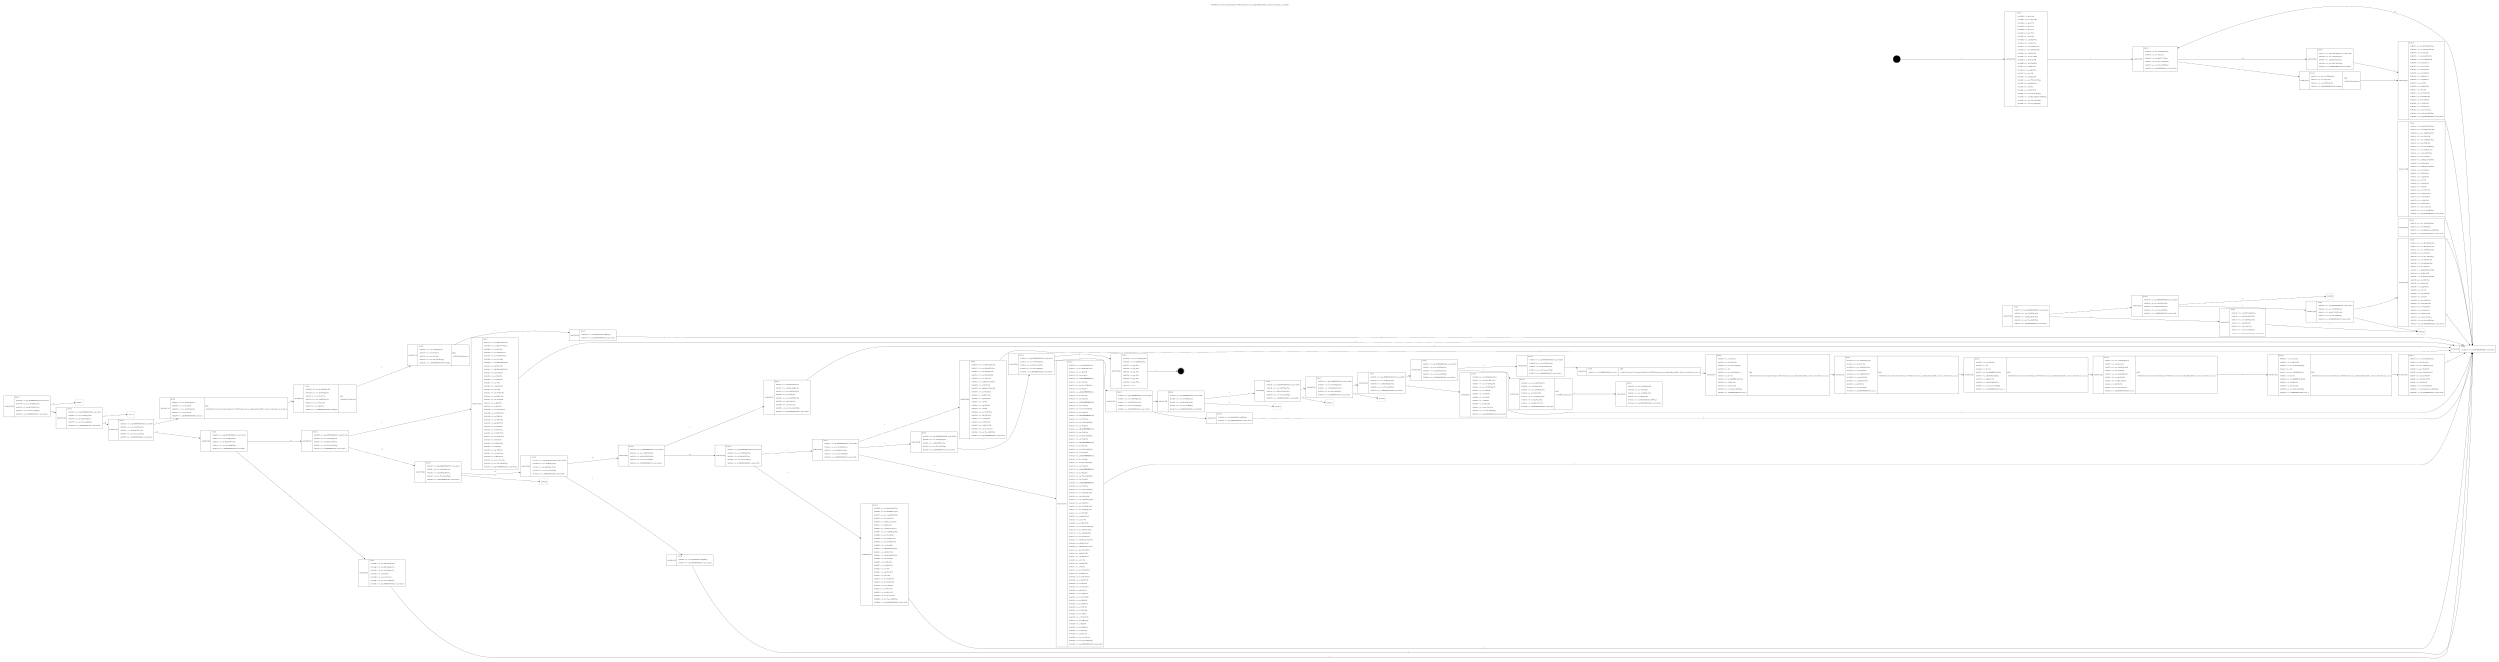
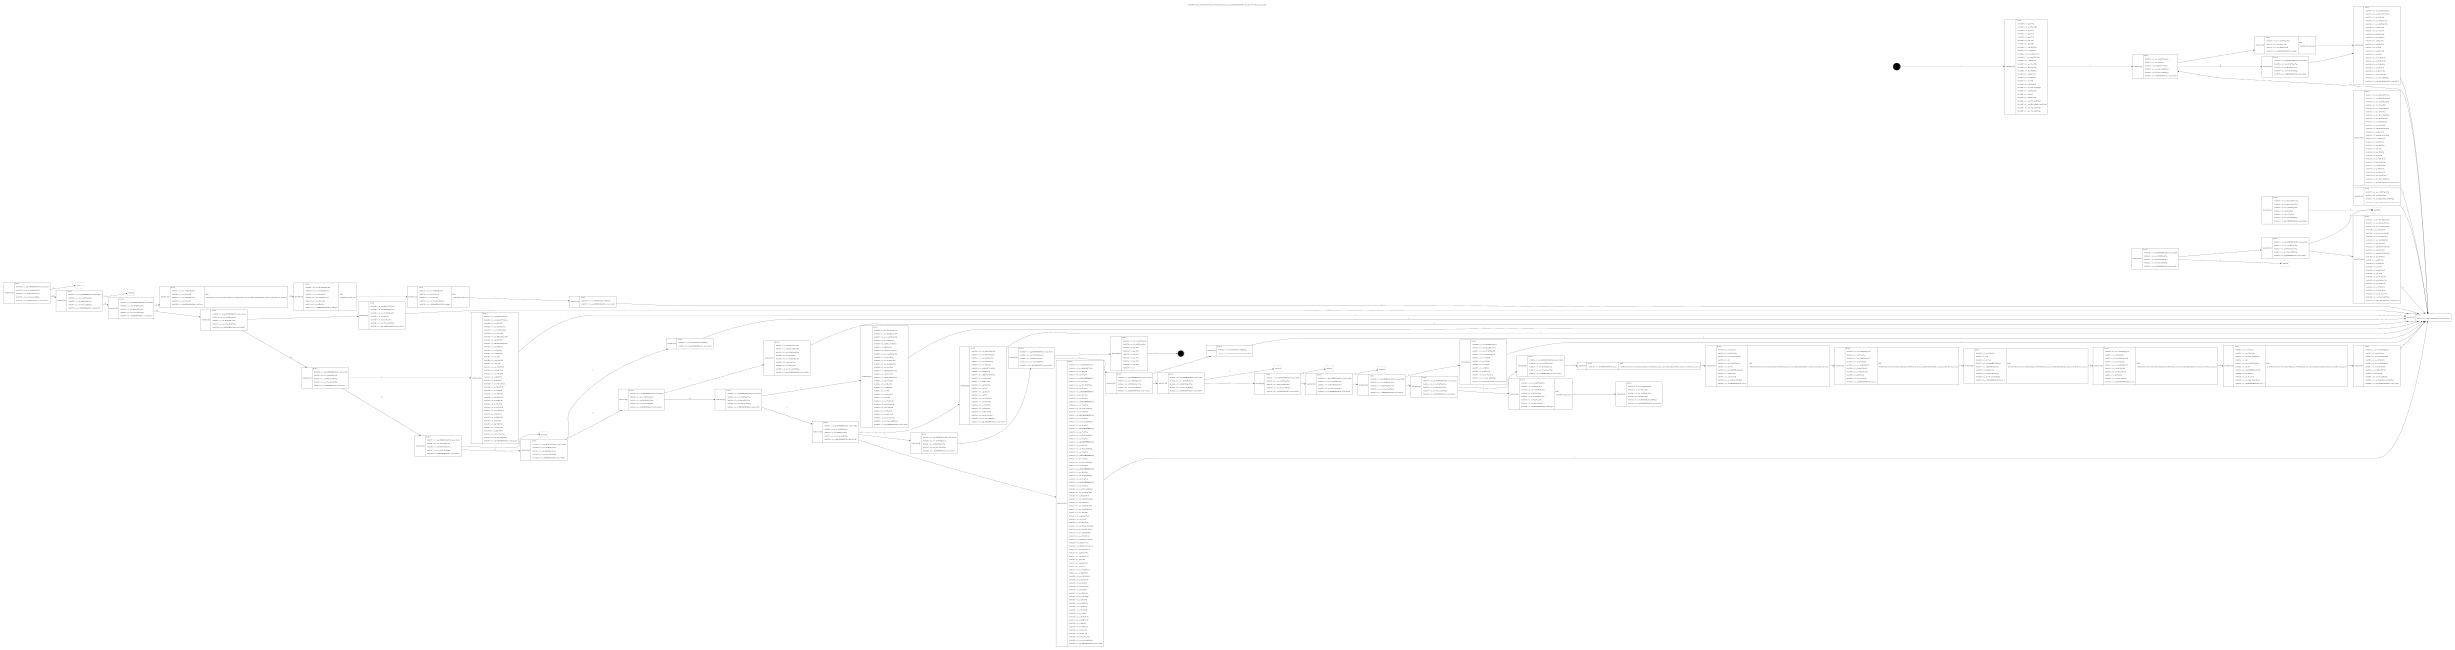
(2026, 316) -> none
